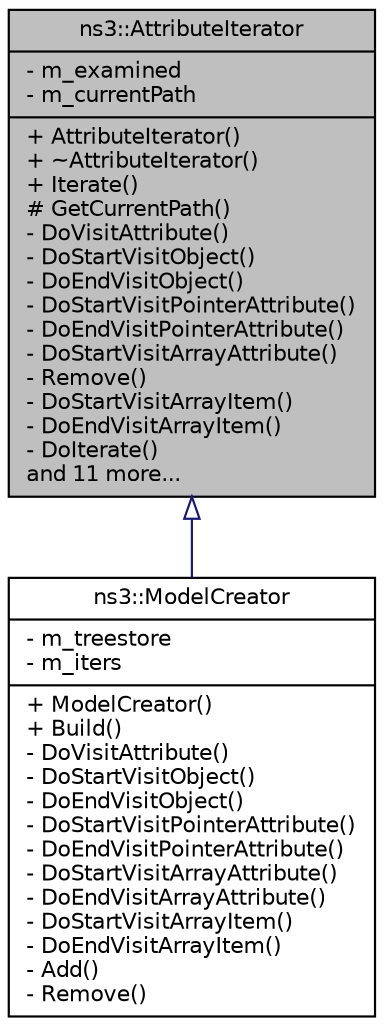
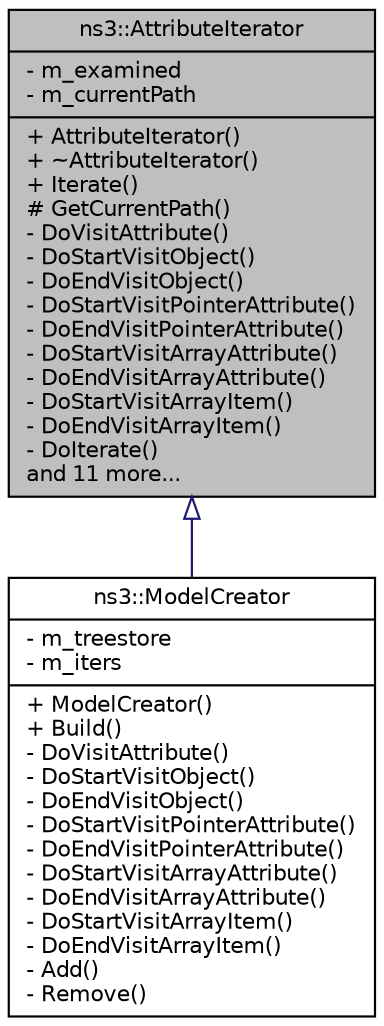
(87, 378) -> (177, 378)
